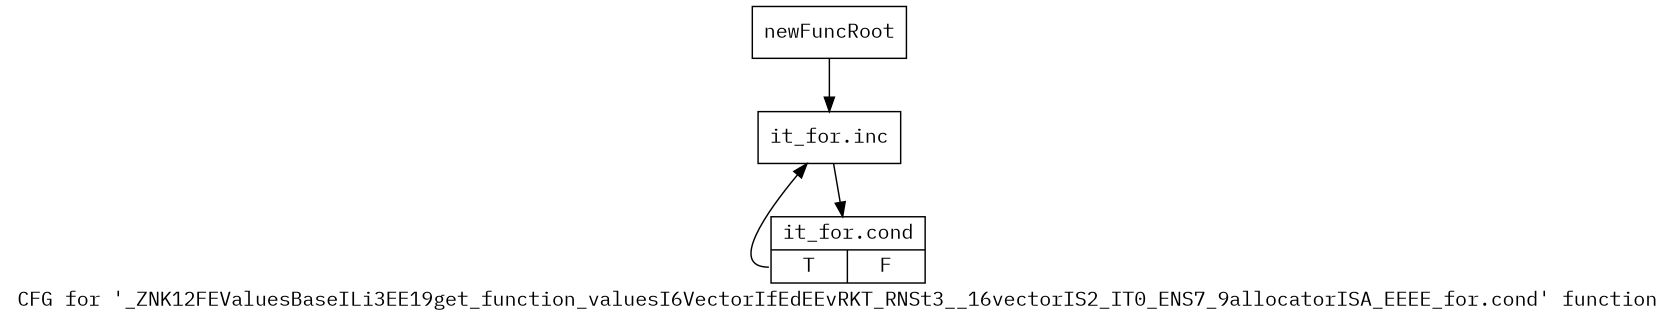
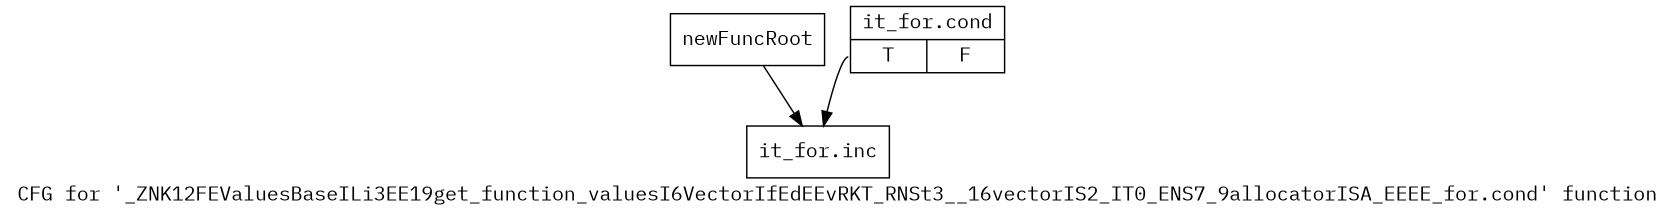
(837, 183) -> none
